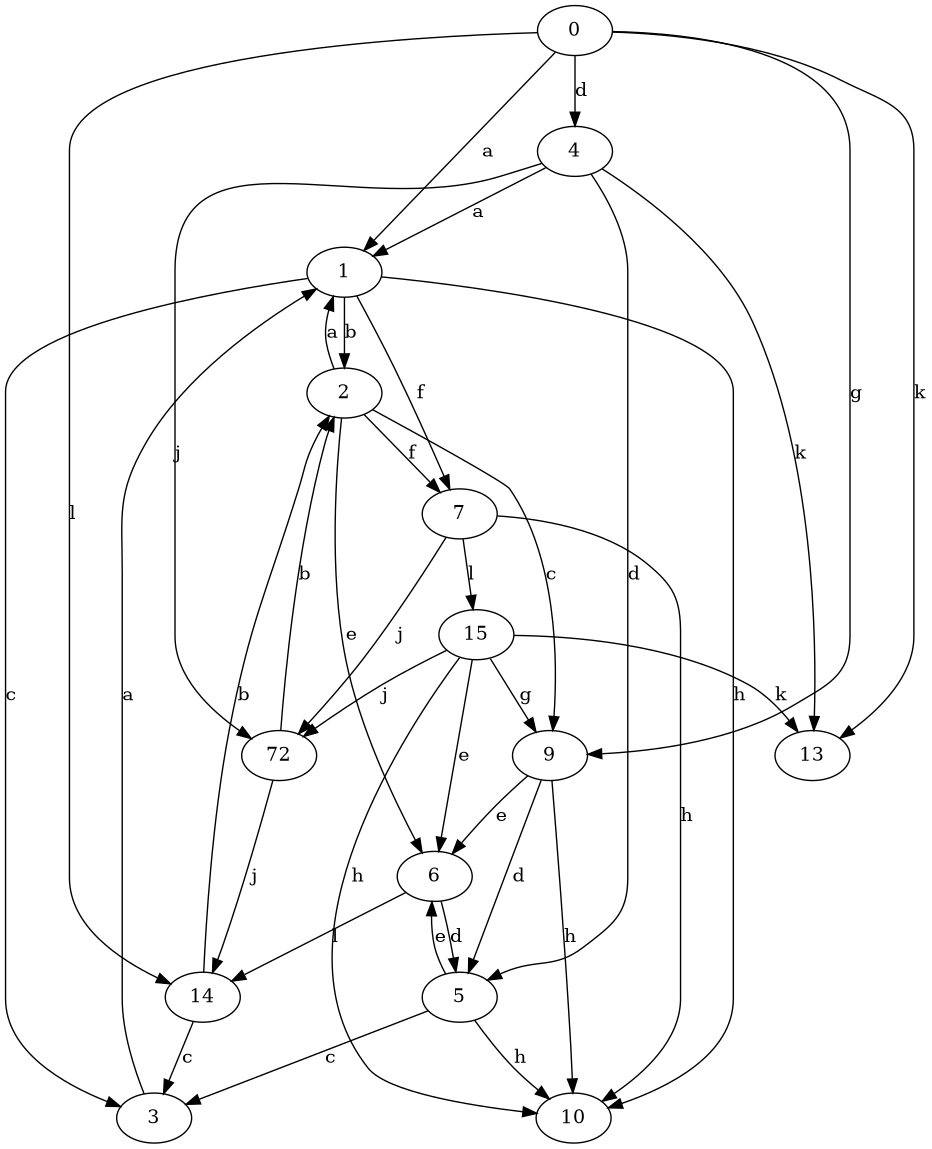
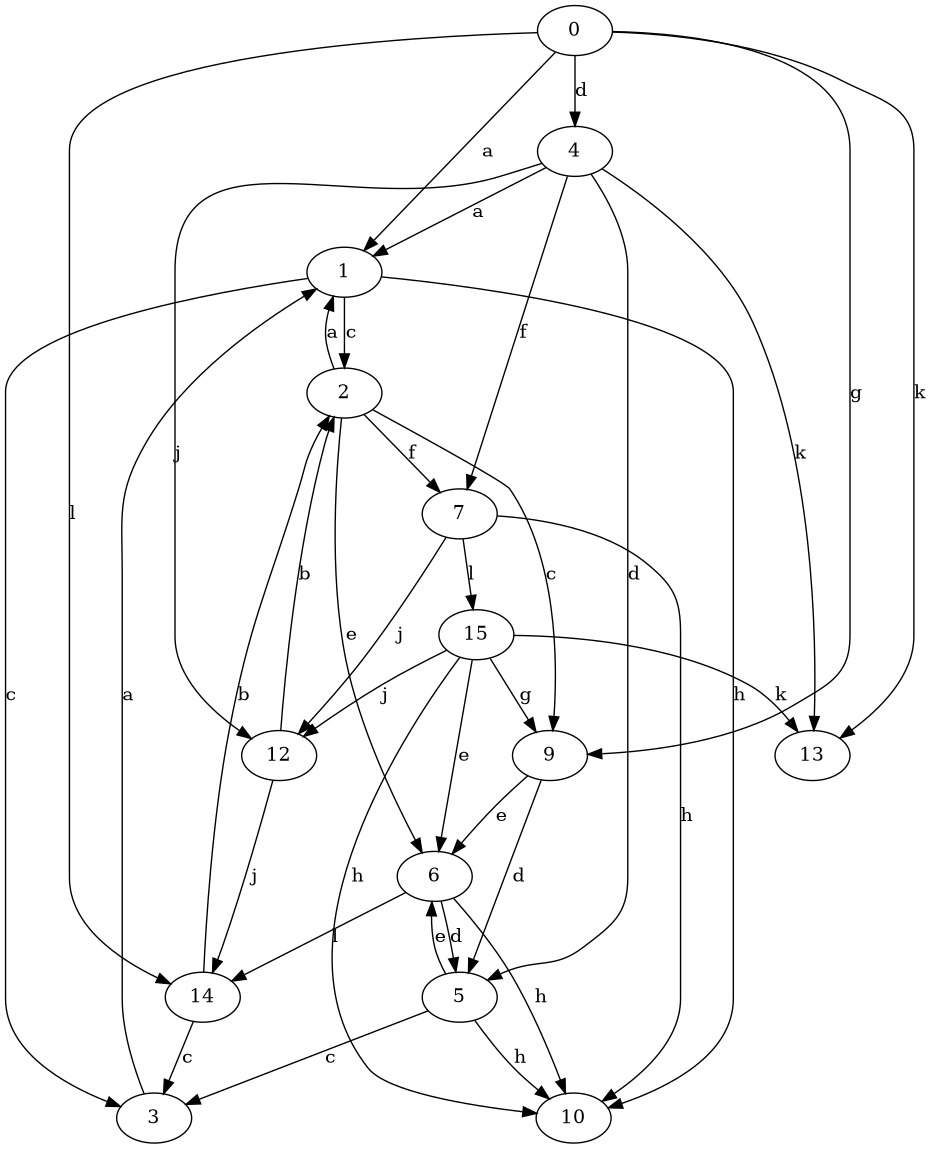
(351, 333) -> (351, 333)
(403, 385) -> (519, 326)
(279, 756) -> (279, 756)
(563, 930) -> (516, 984)
